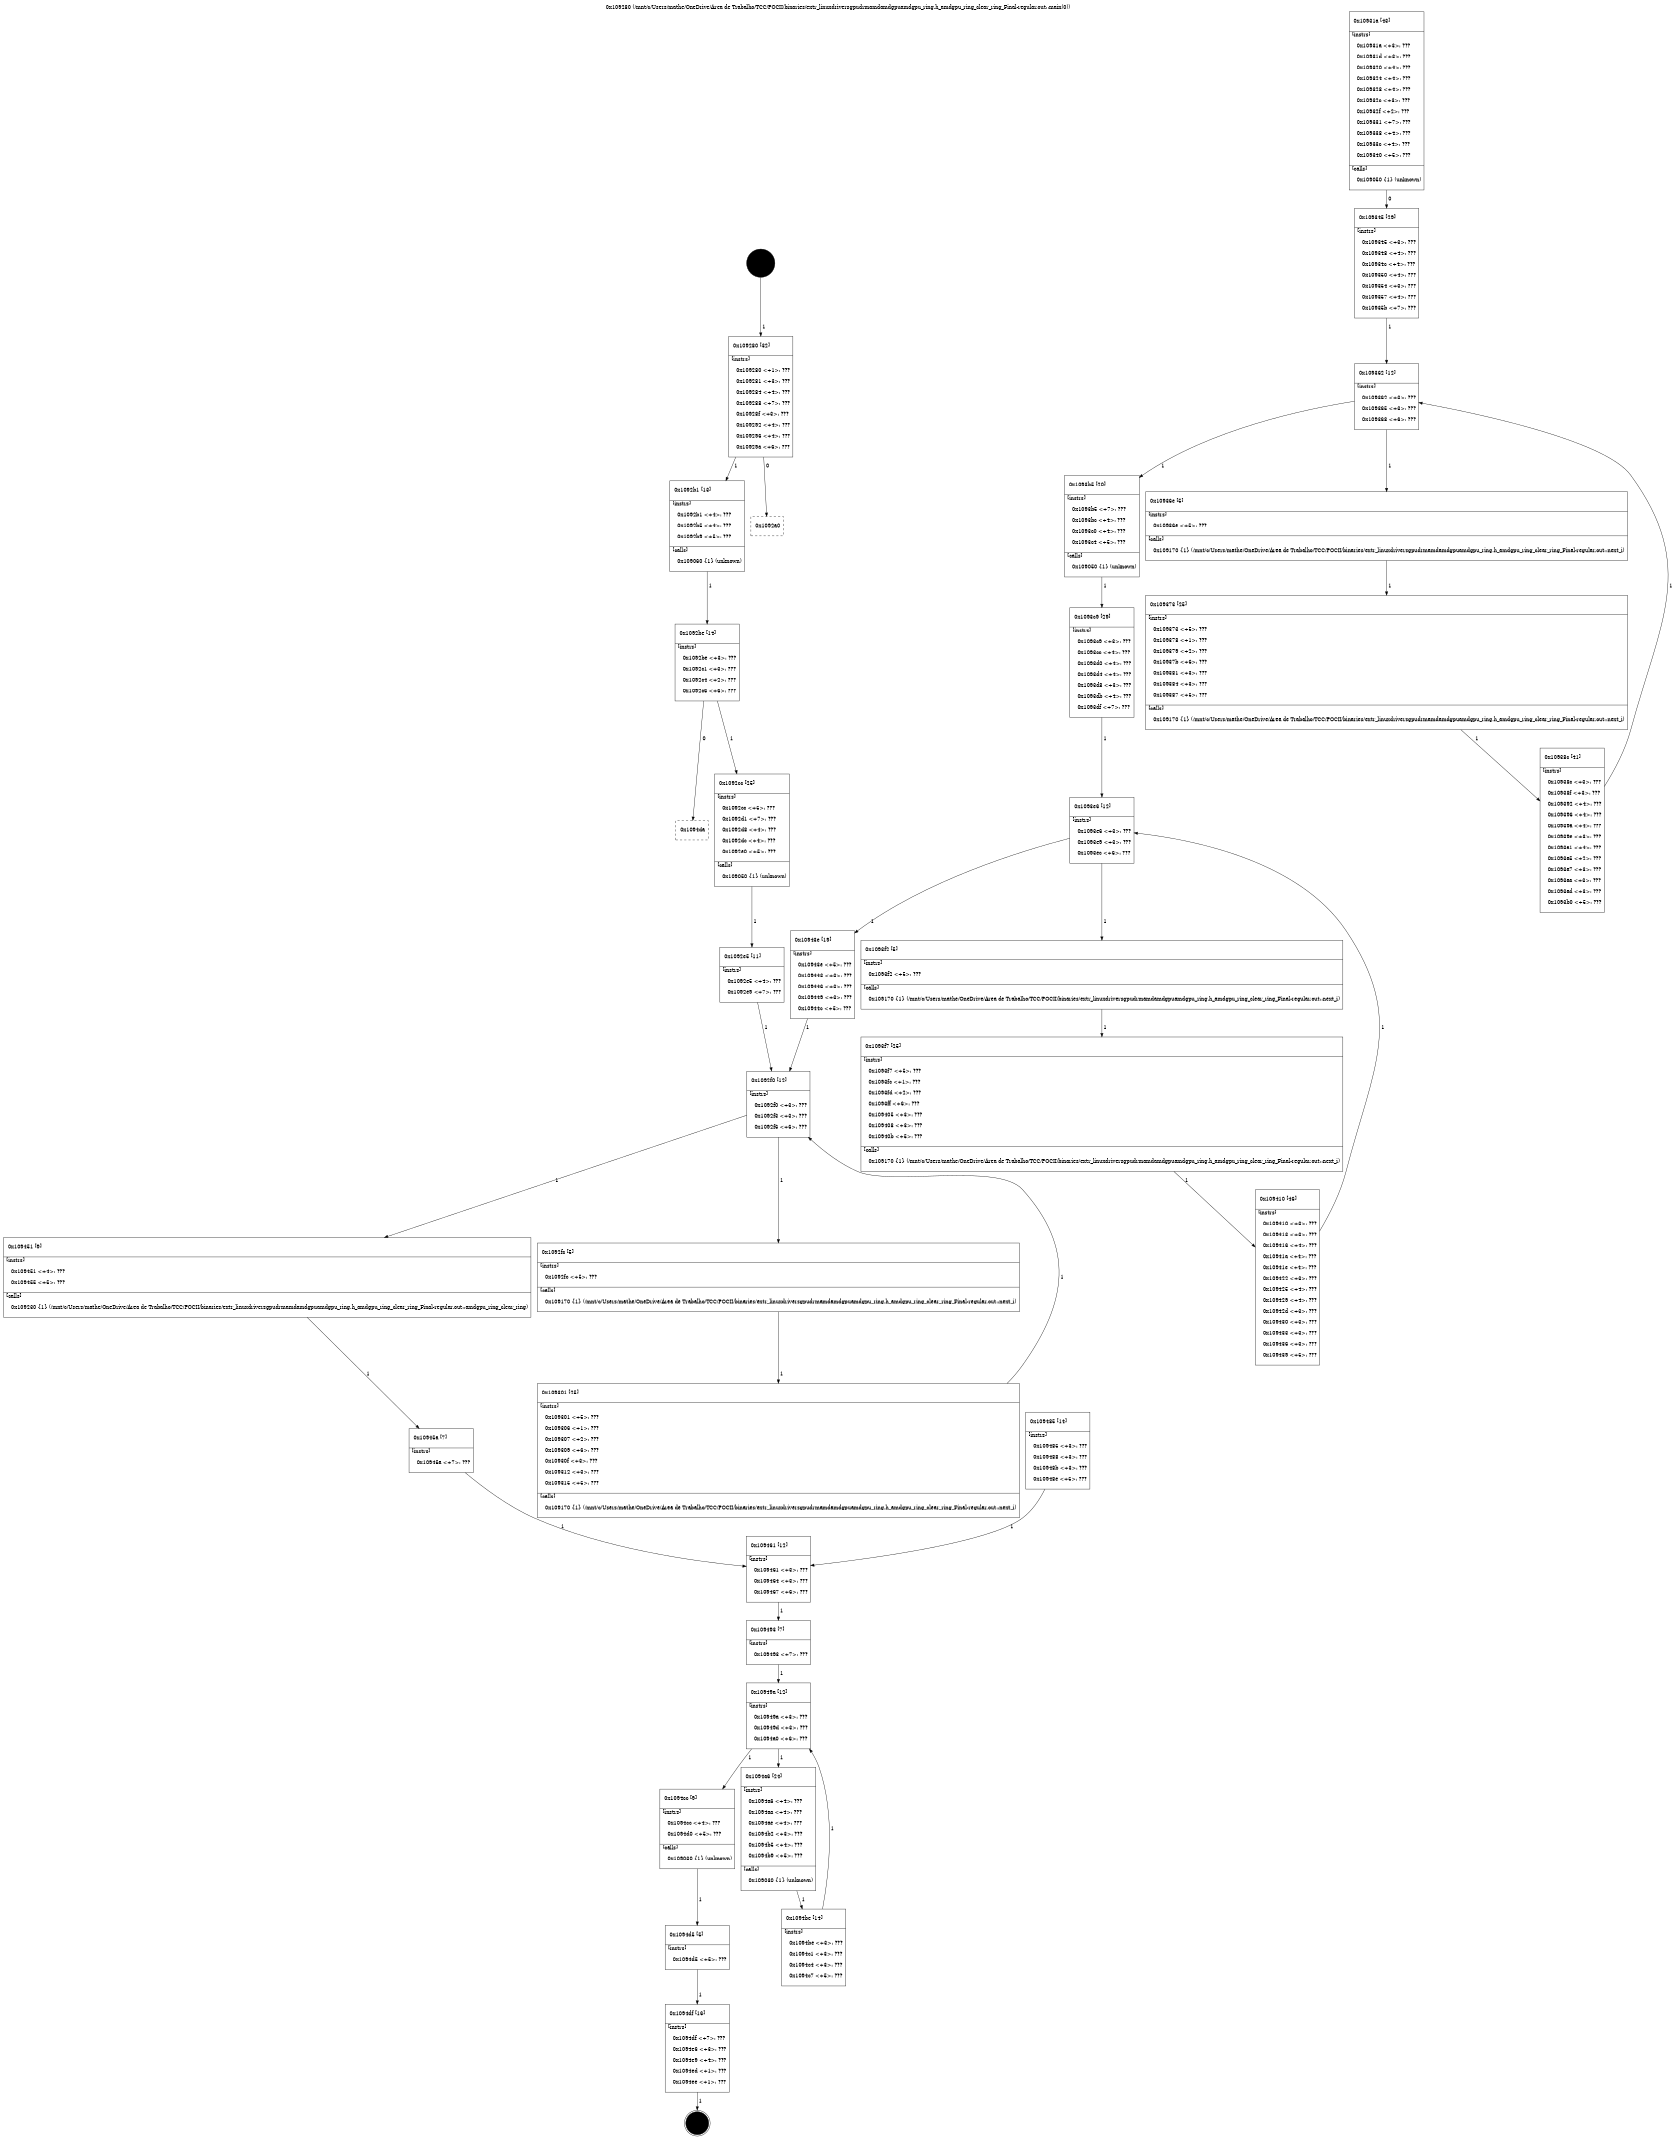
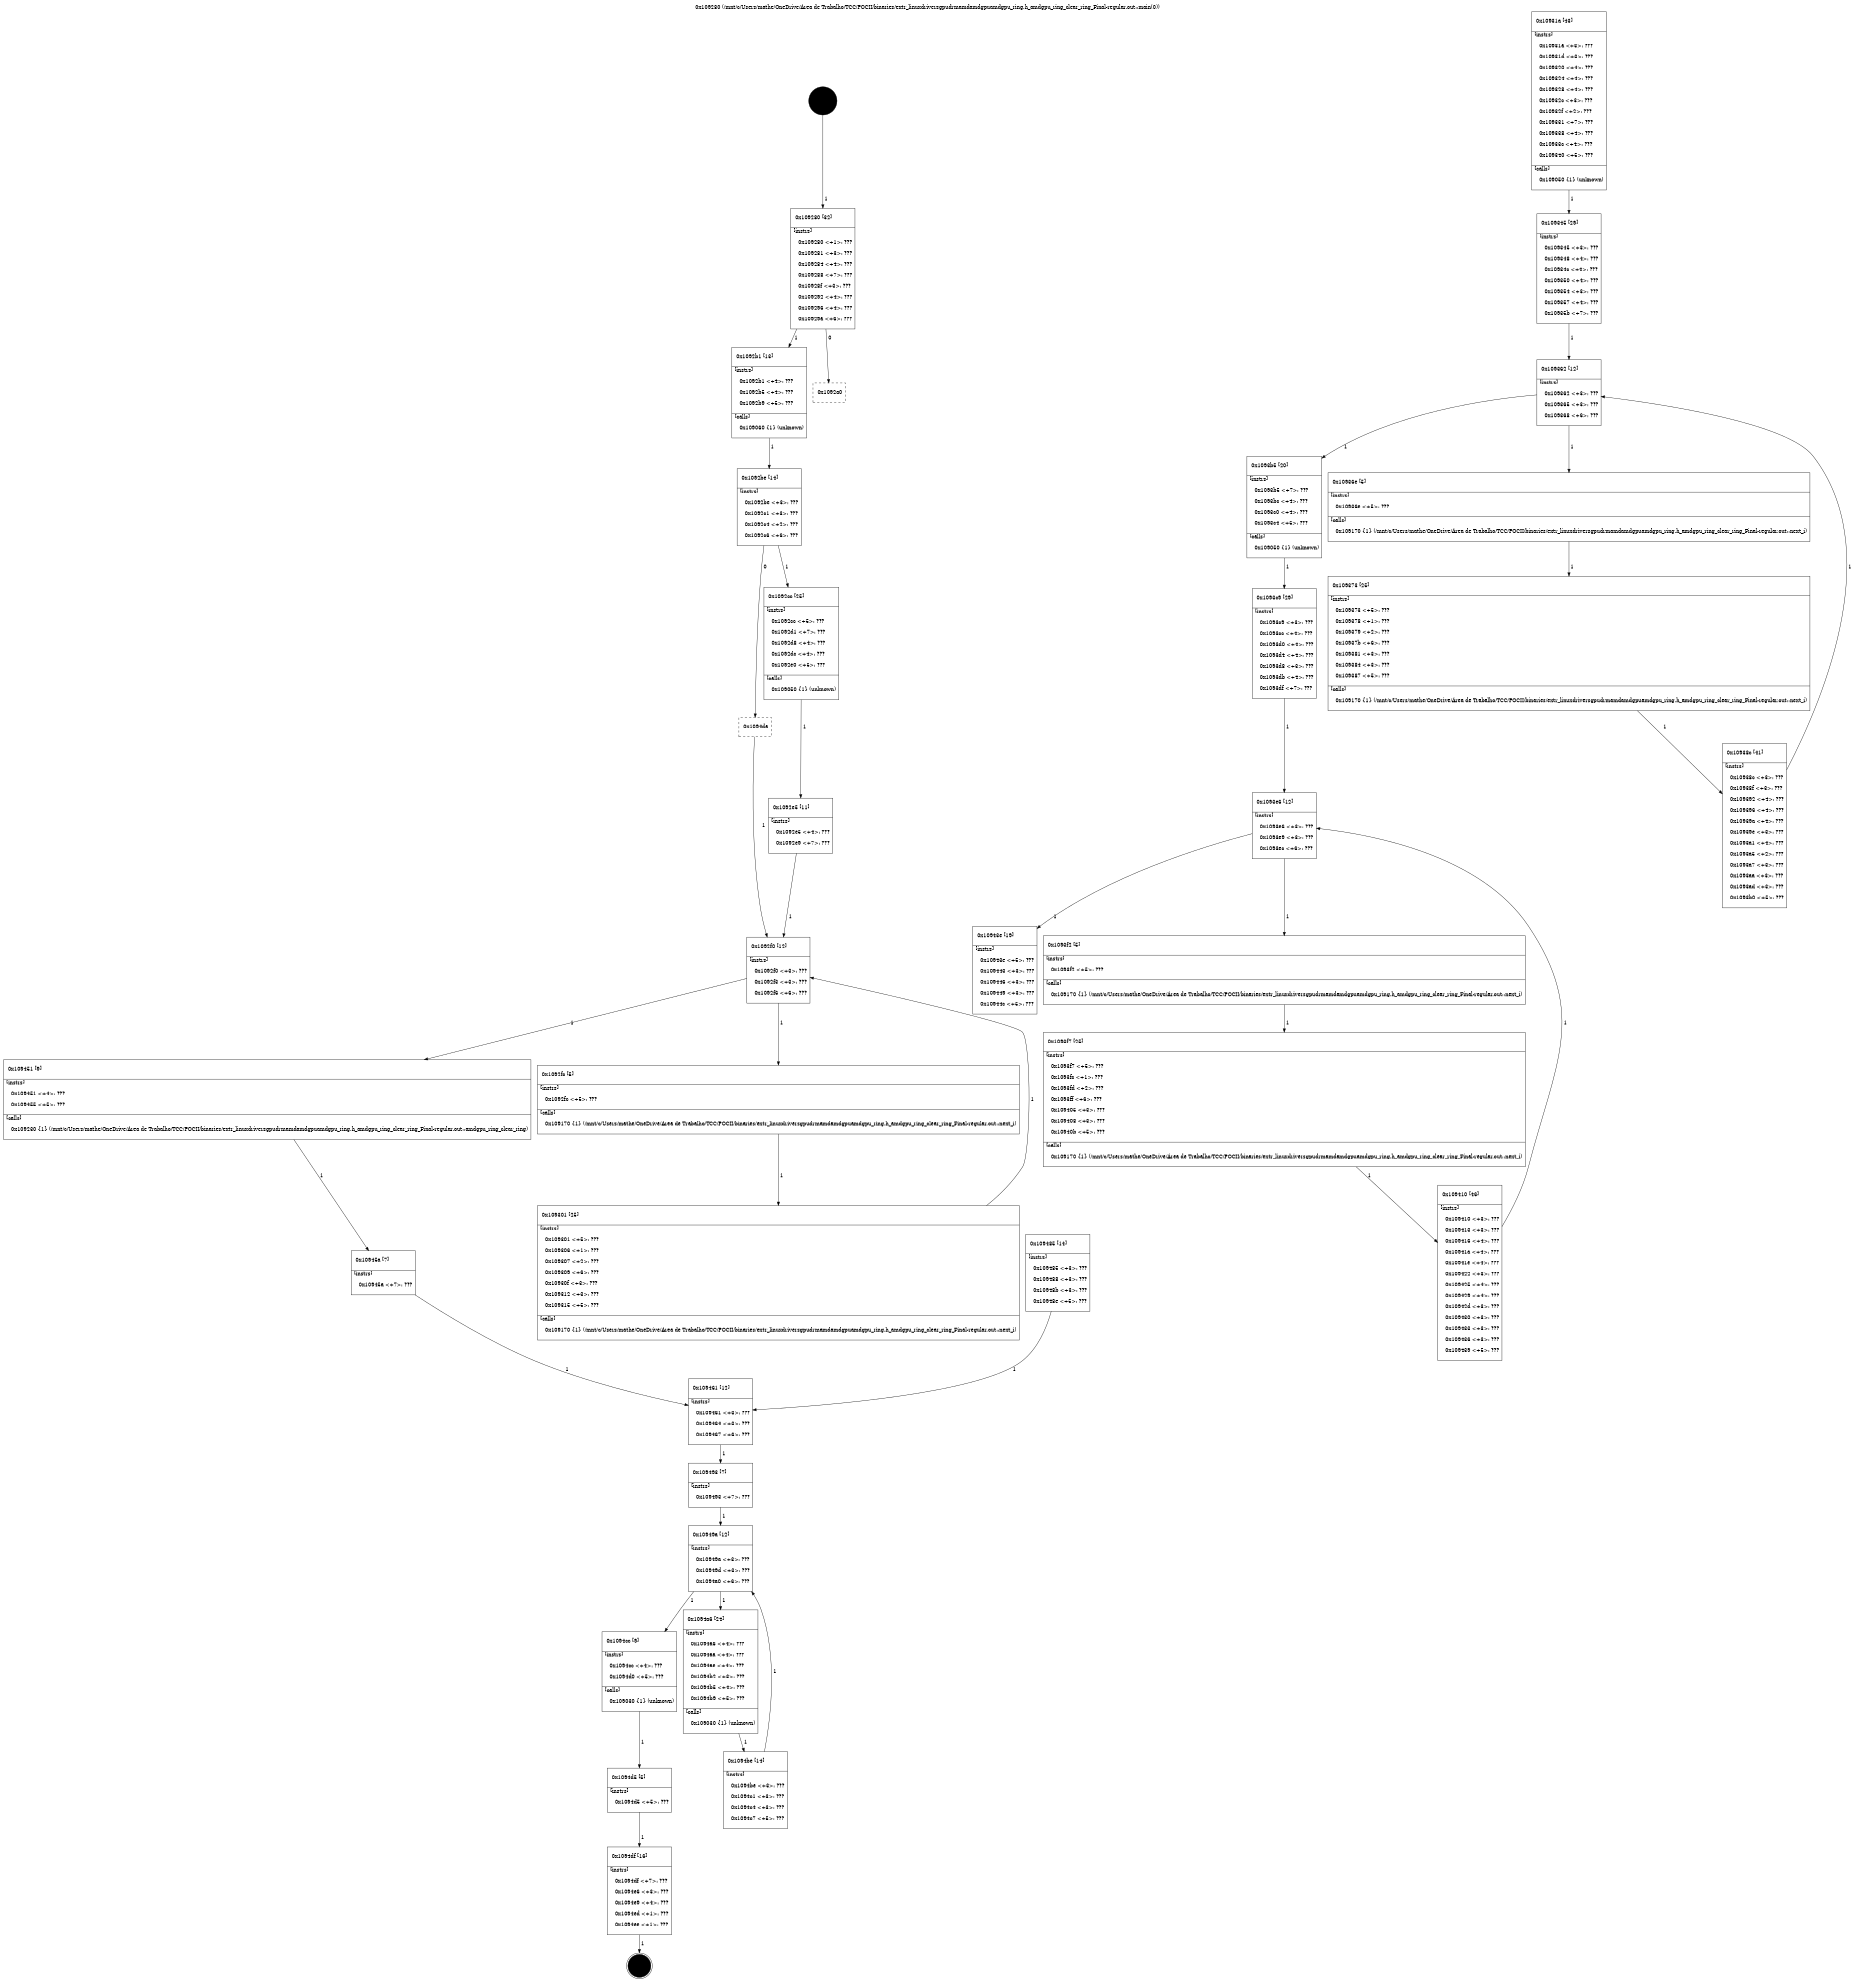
(1389, 199) -> (1571, 199)
(799, 1043) -> (754, 836)
